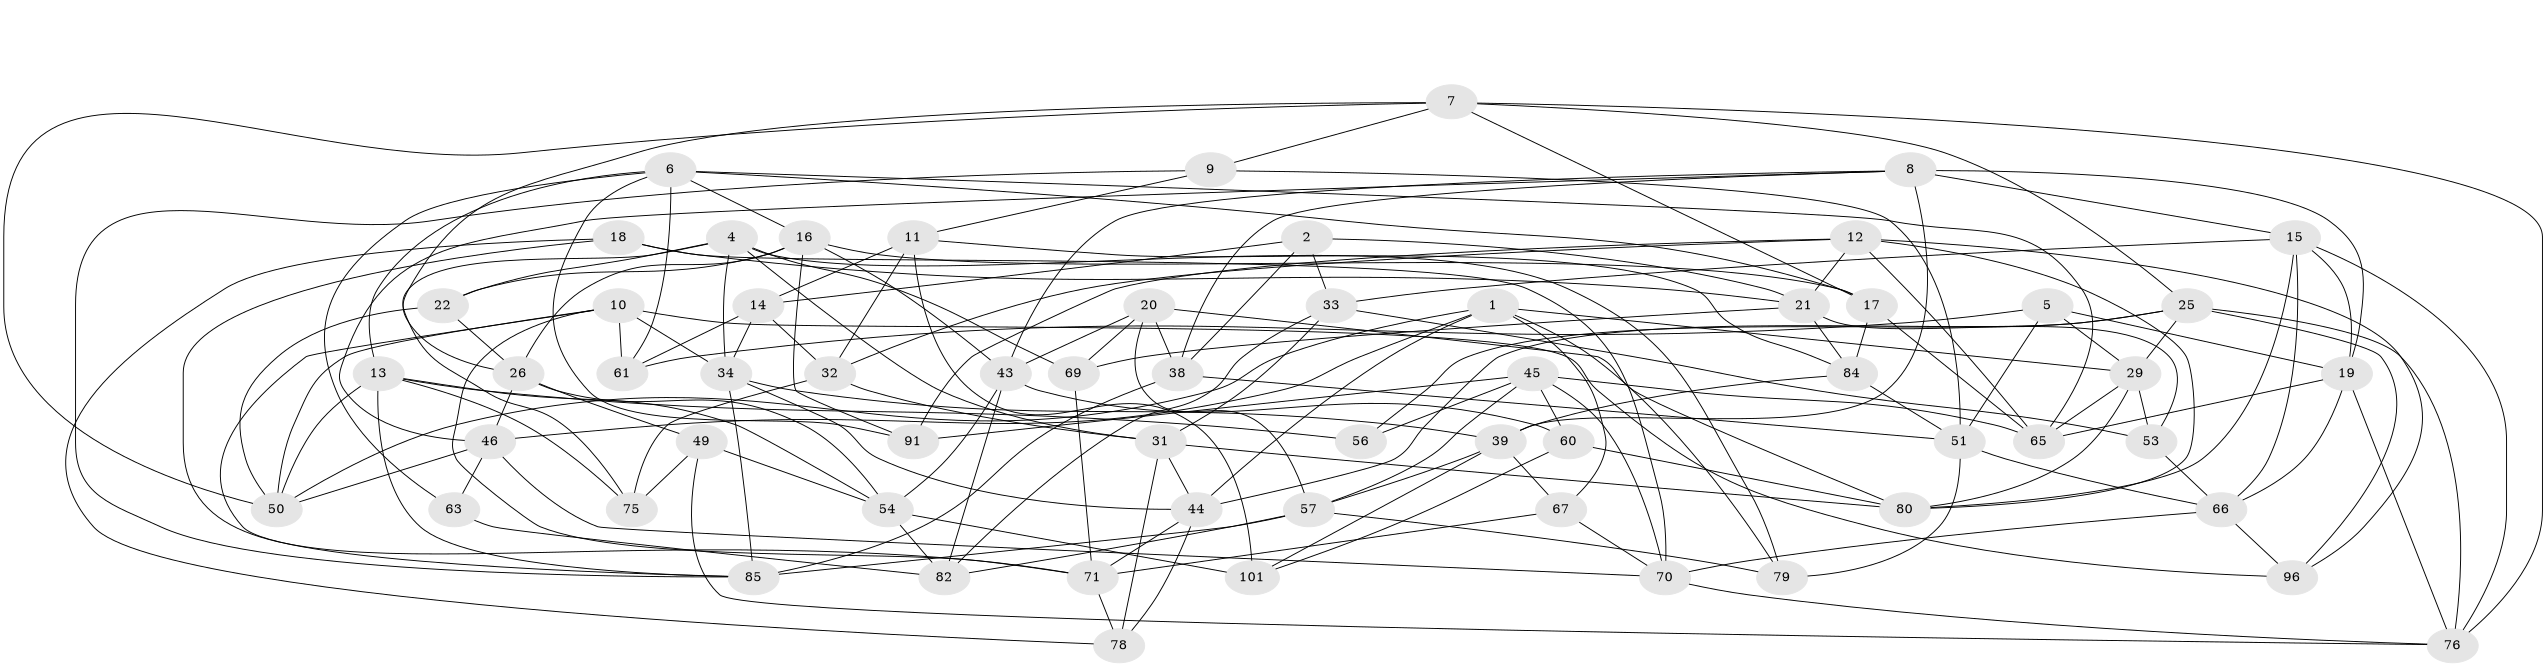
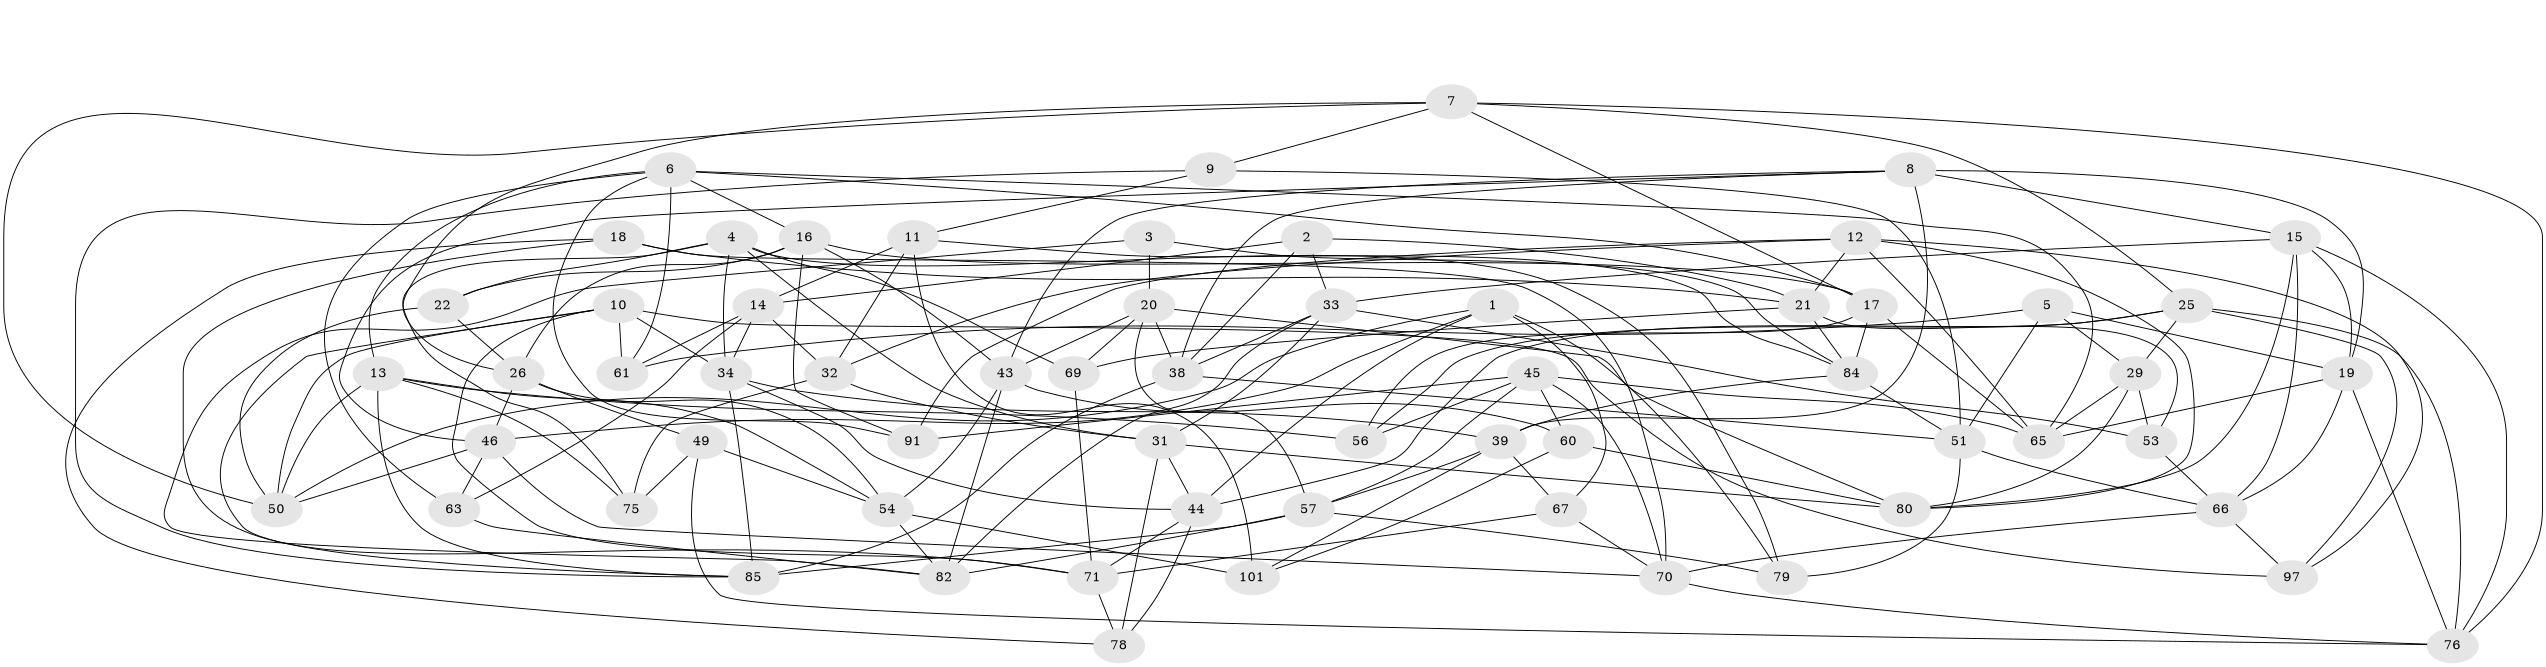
none -> (1149, 238)
none -> (1594, 334)
none -> (1260, 337)
(1814, 340) -> none
none -> (615, 419)
(2292, 578) -> (2292, 578)
